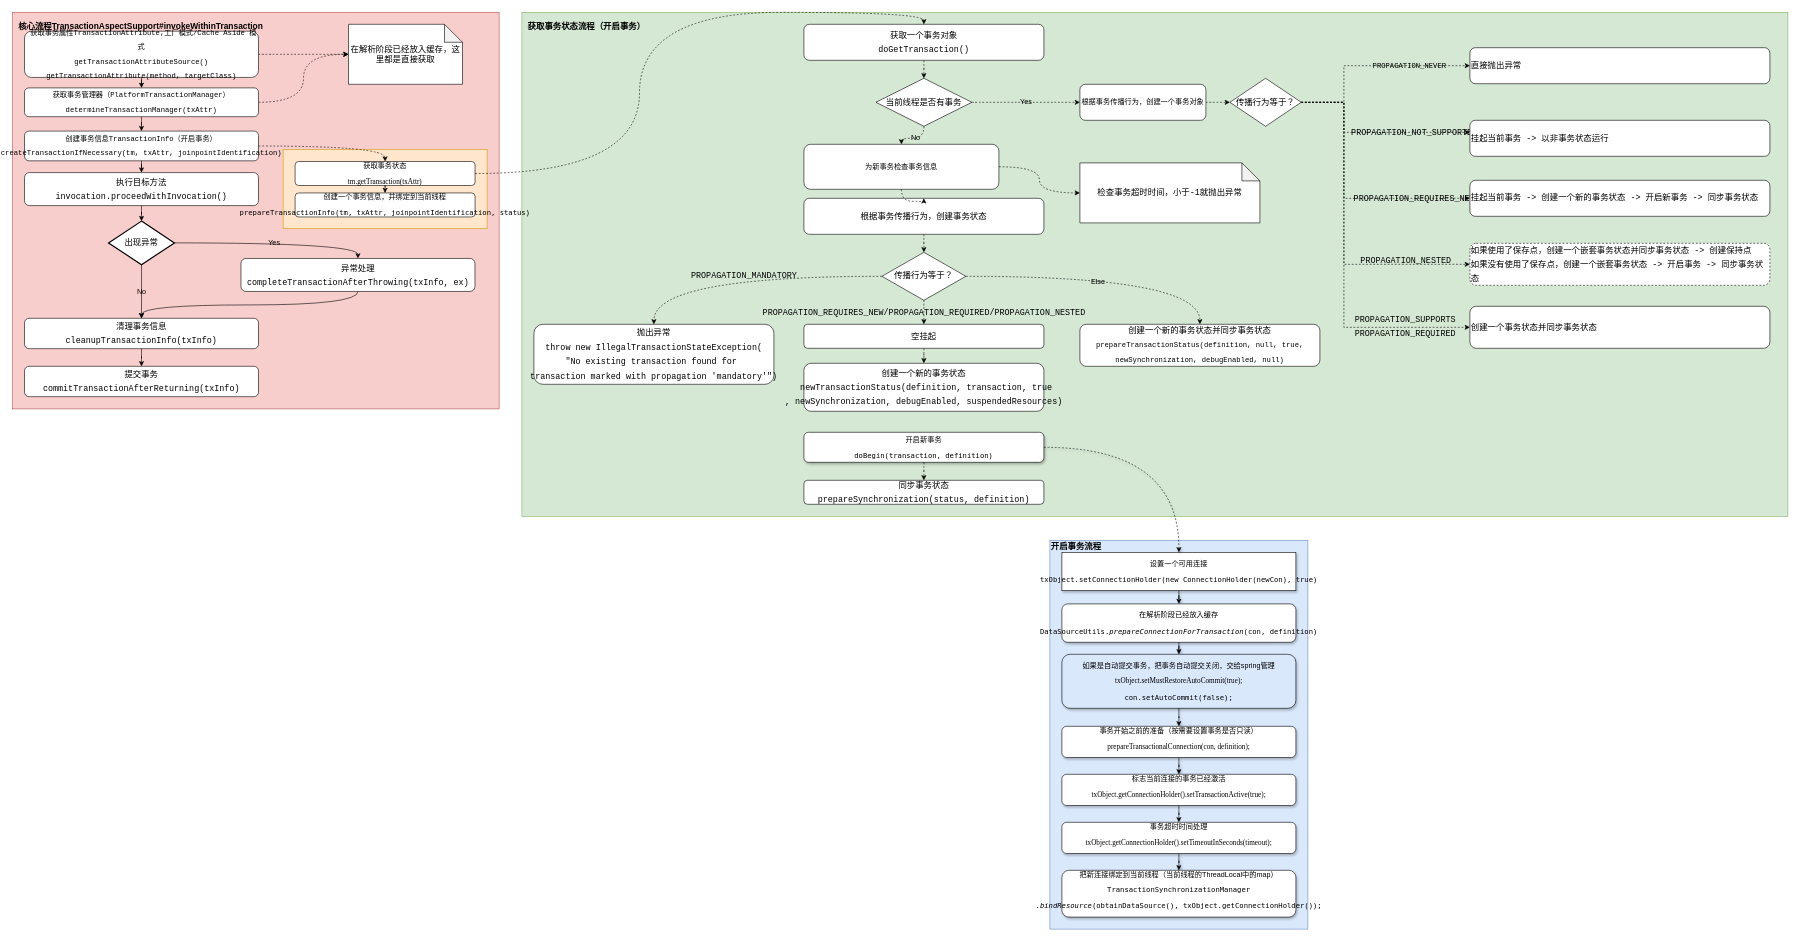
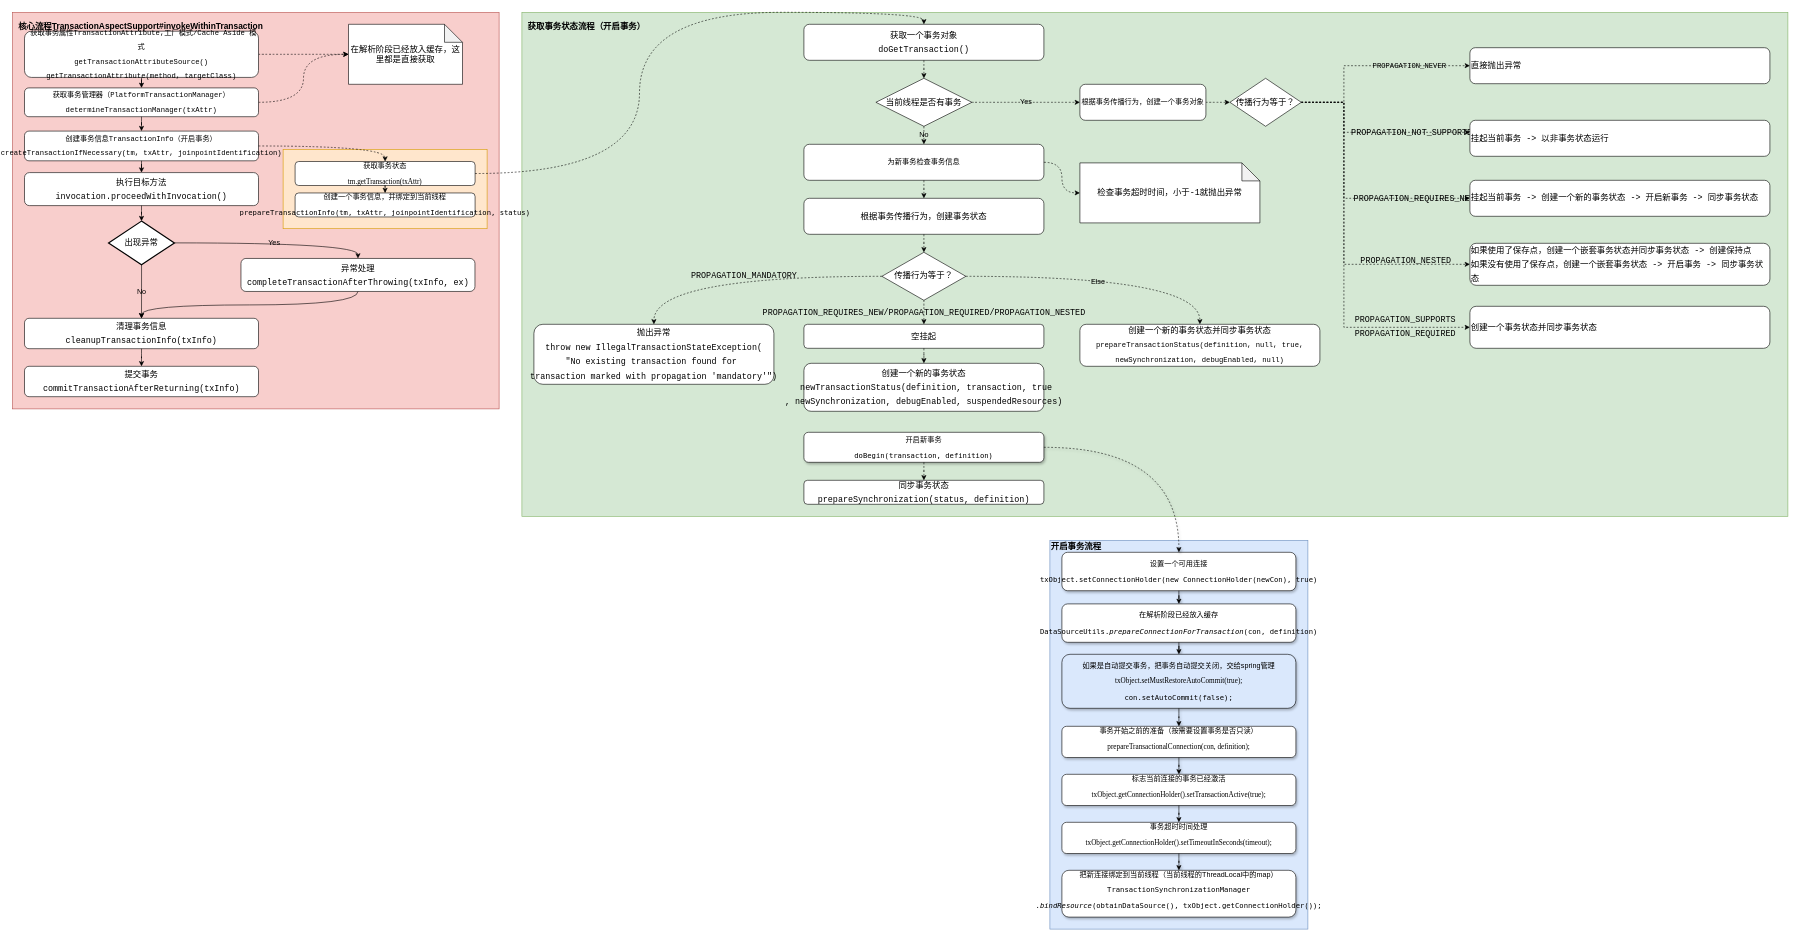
(901, 167) -> (924, 162)
(1620, 264) -> (1620, 264)
(1179, 572) -> (1179, 572)
